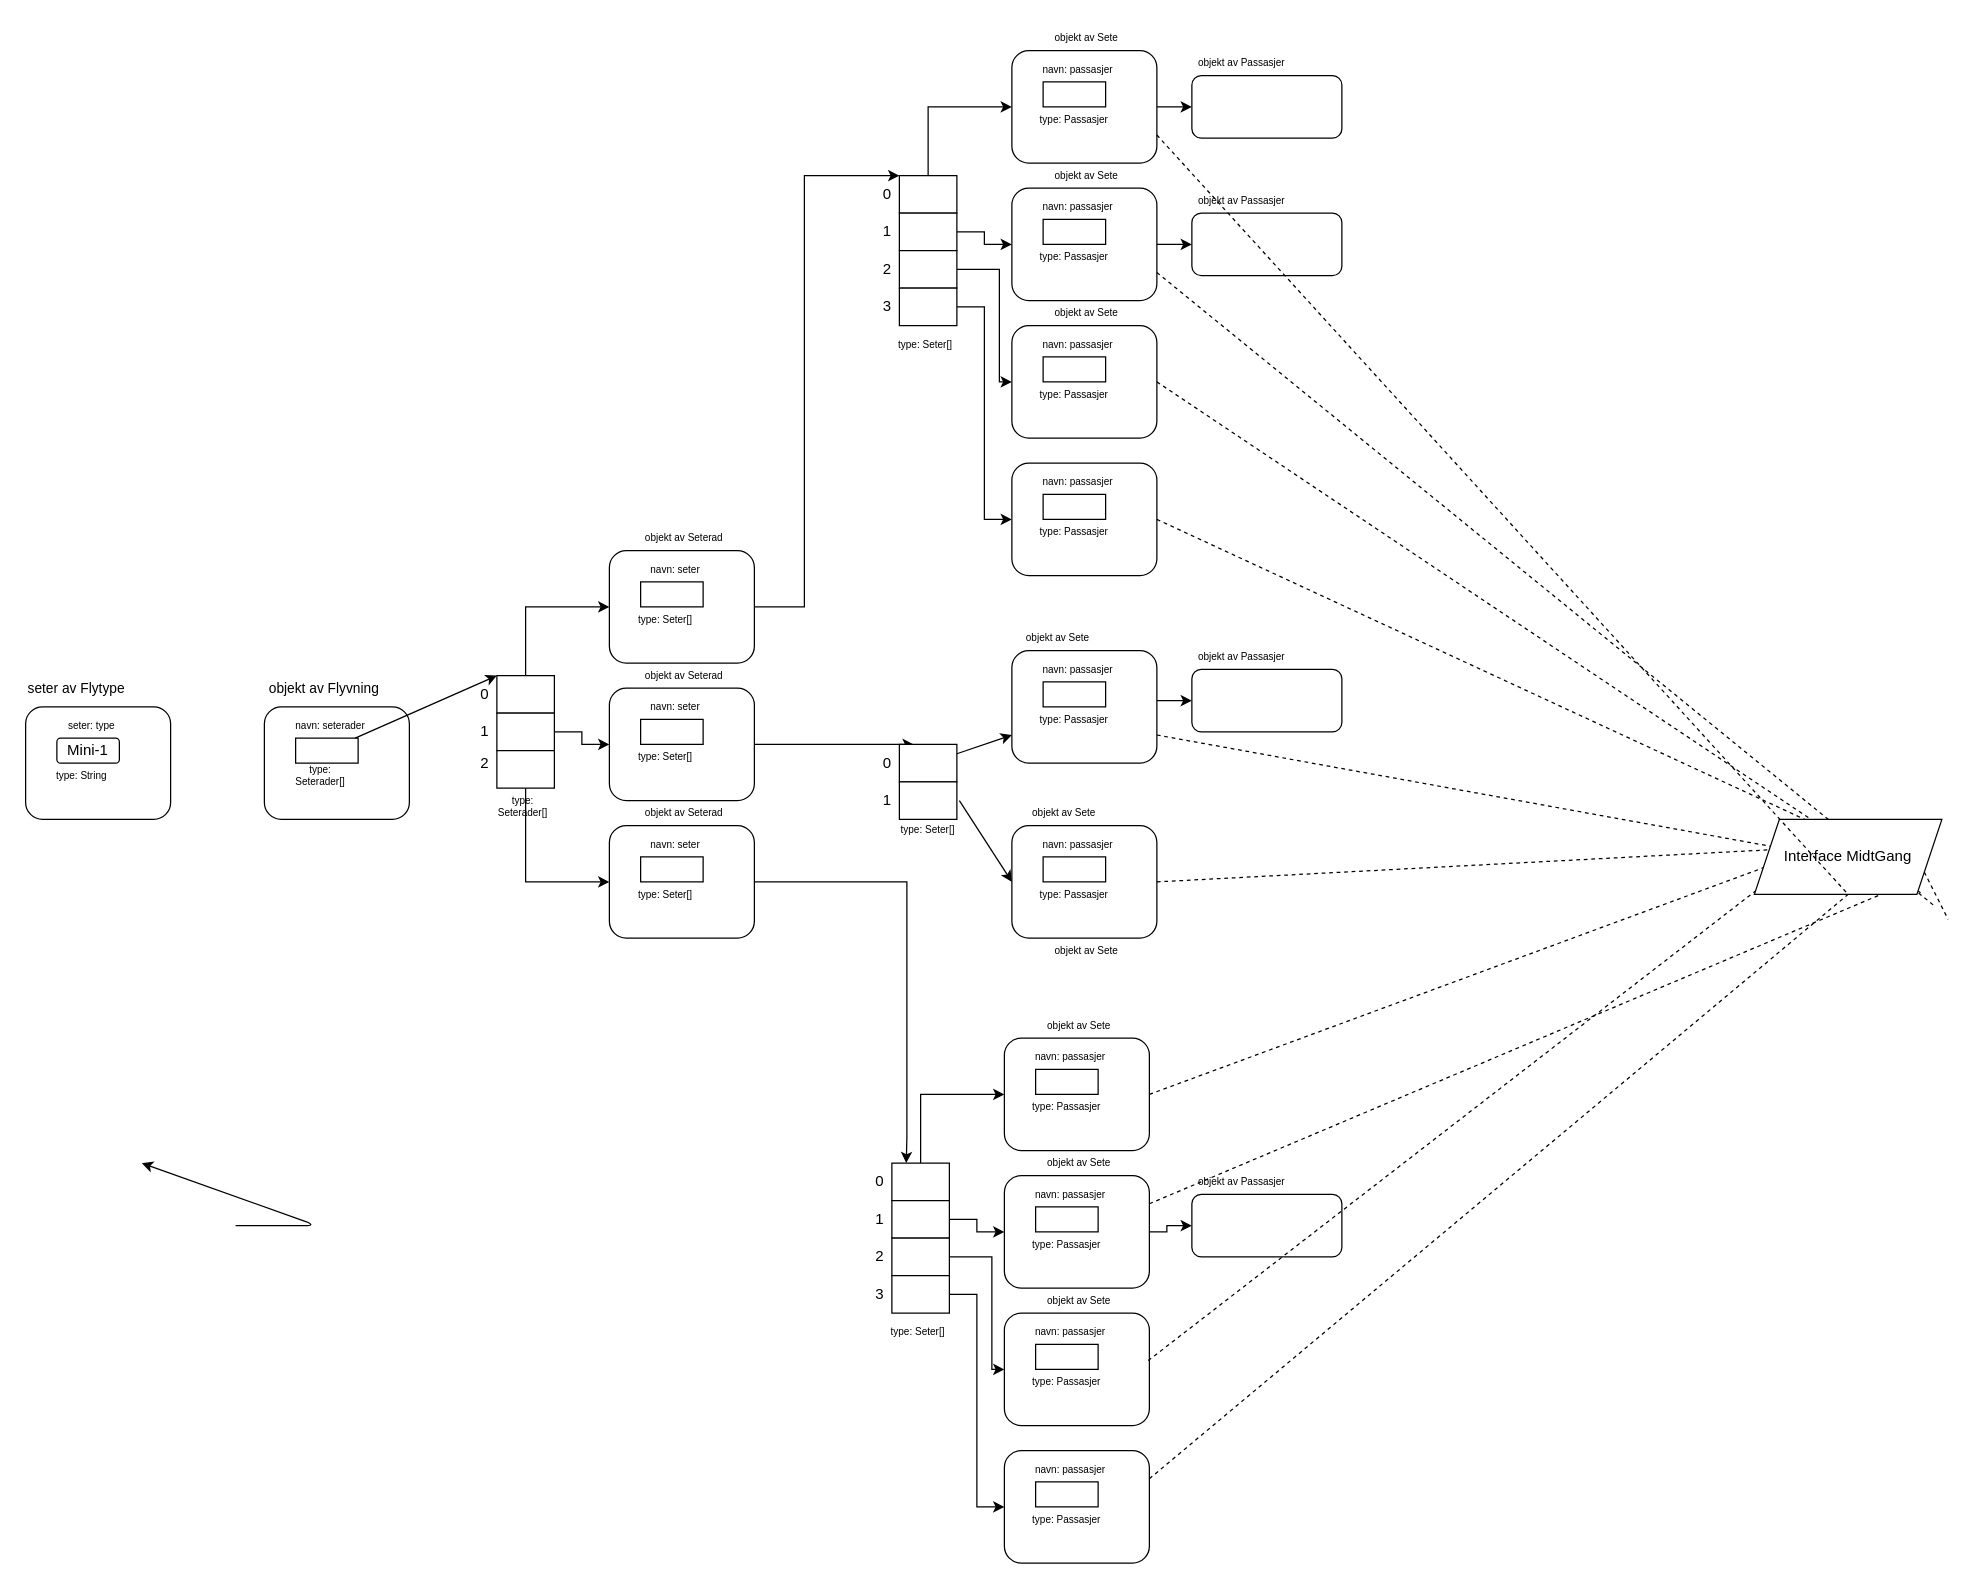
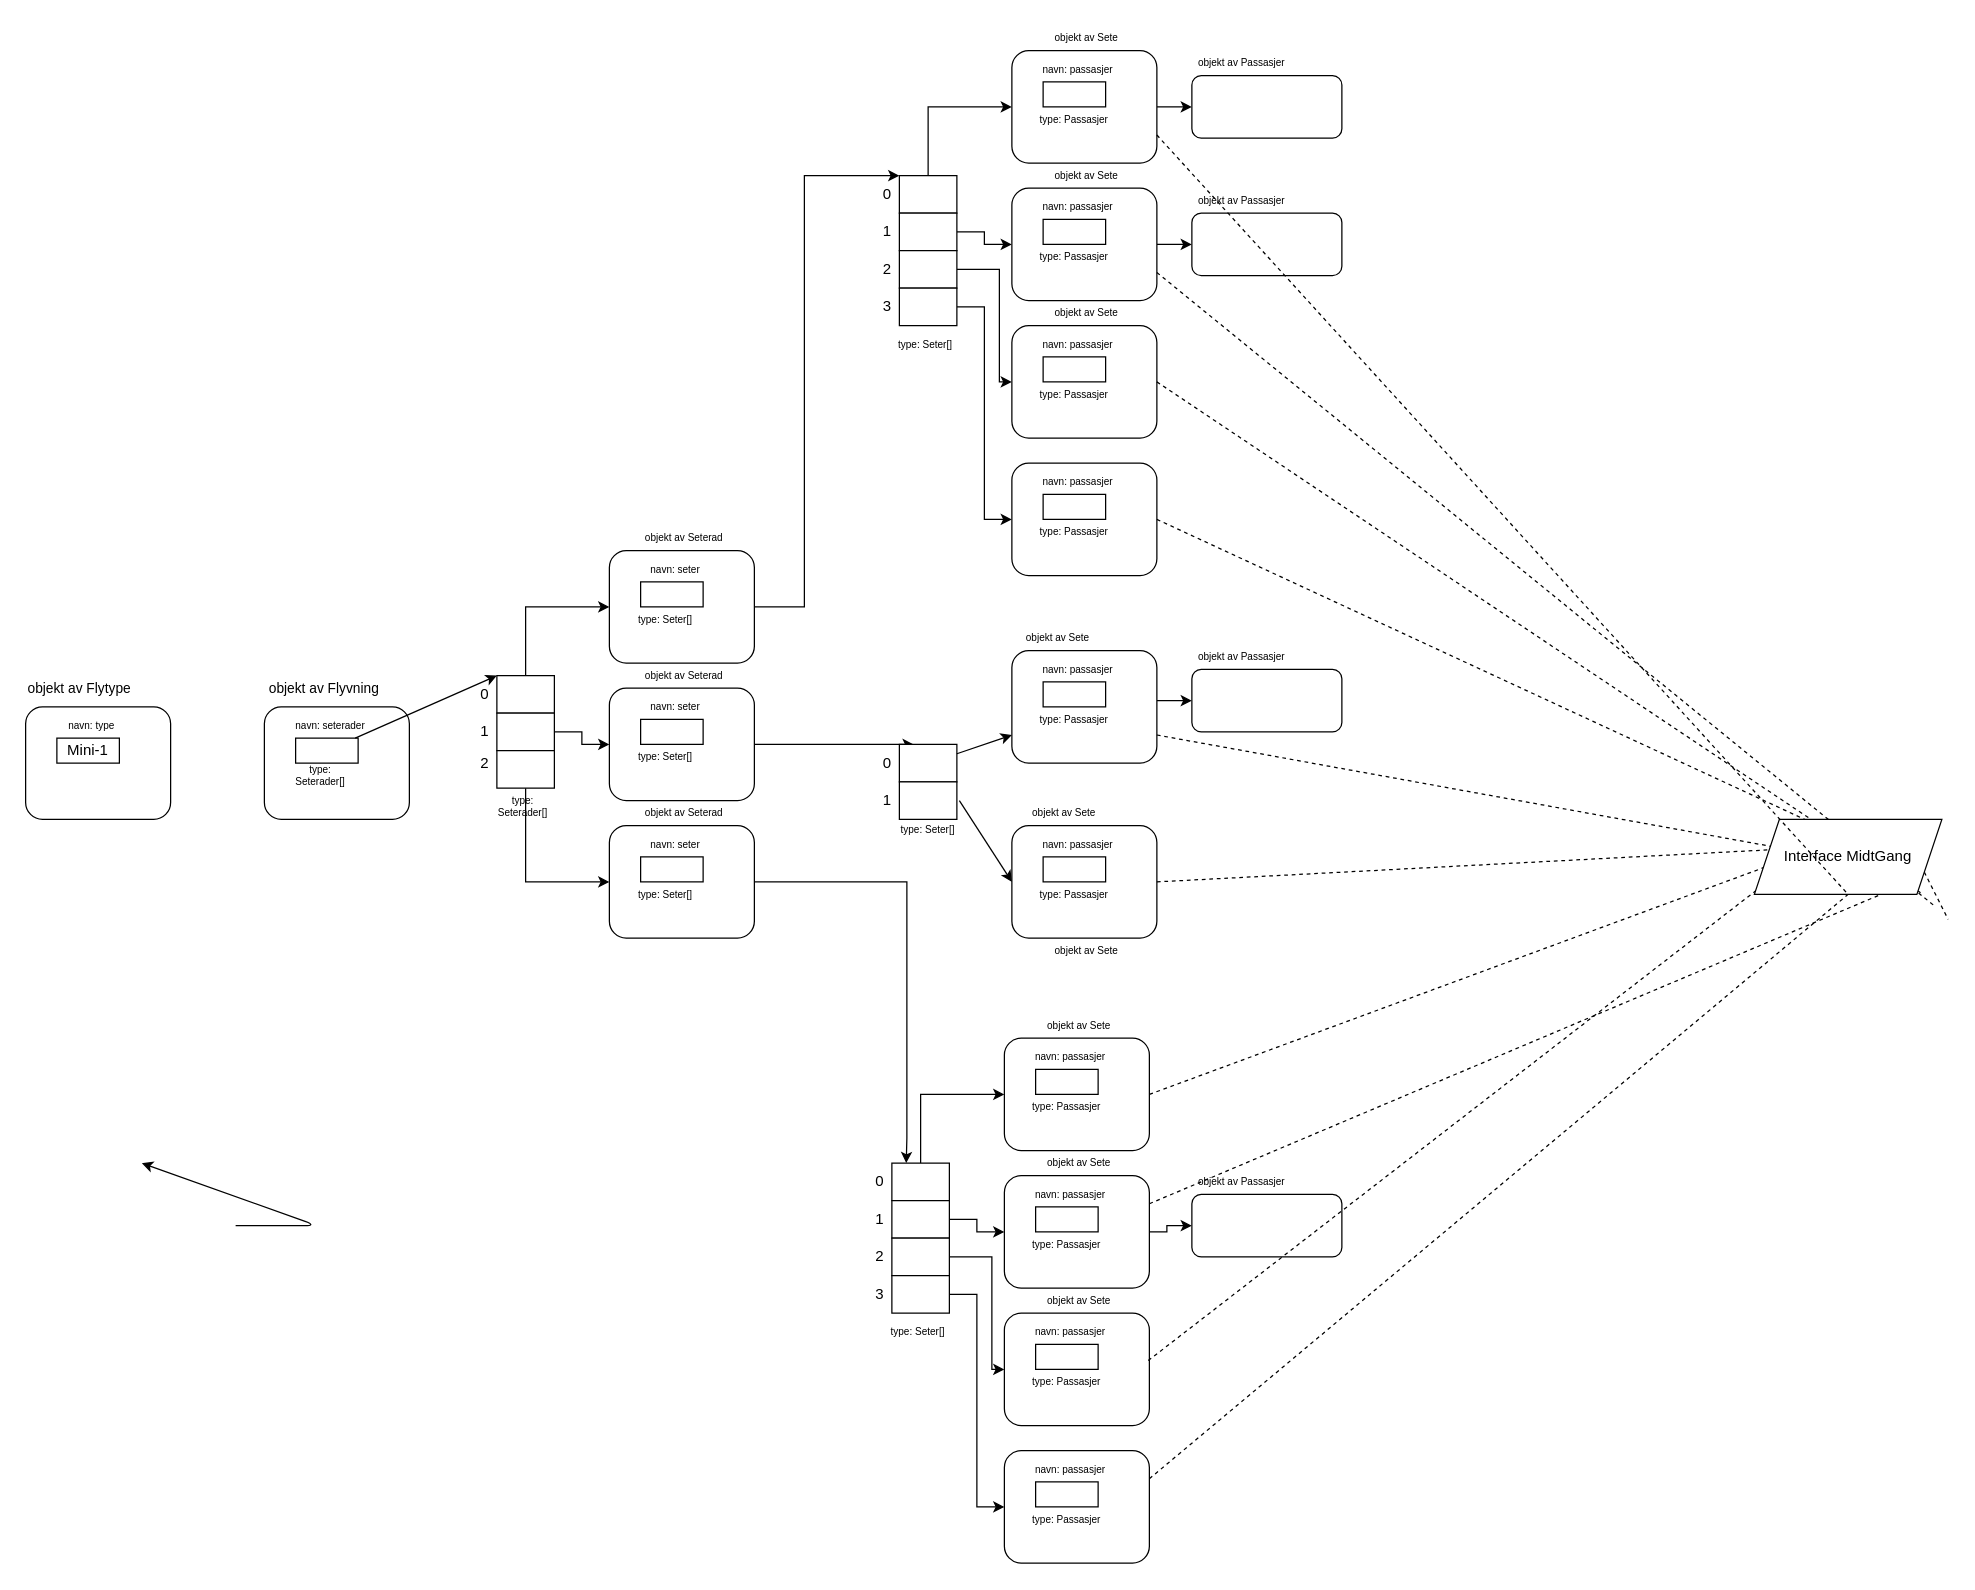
(84, 688) -> (88, 688)
(92, 726) -> (92, 726)
(88, 751) -> (88, 751)
(82, 776) -> none
